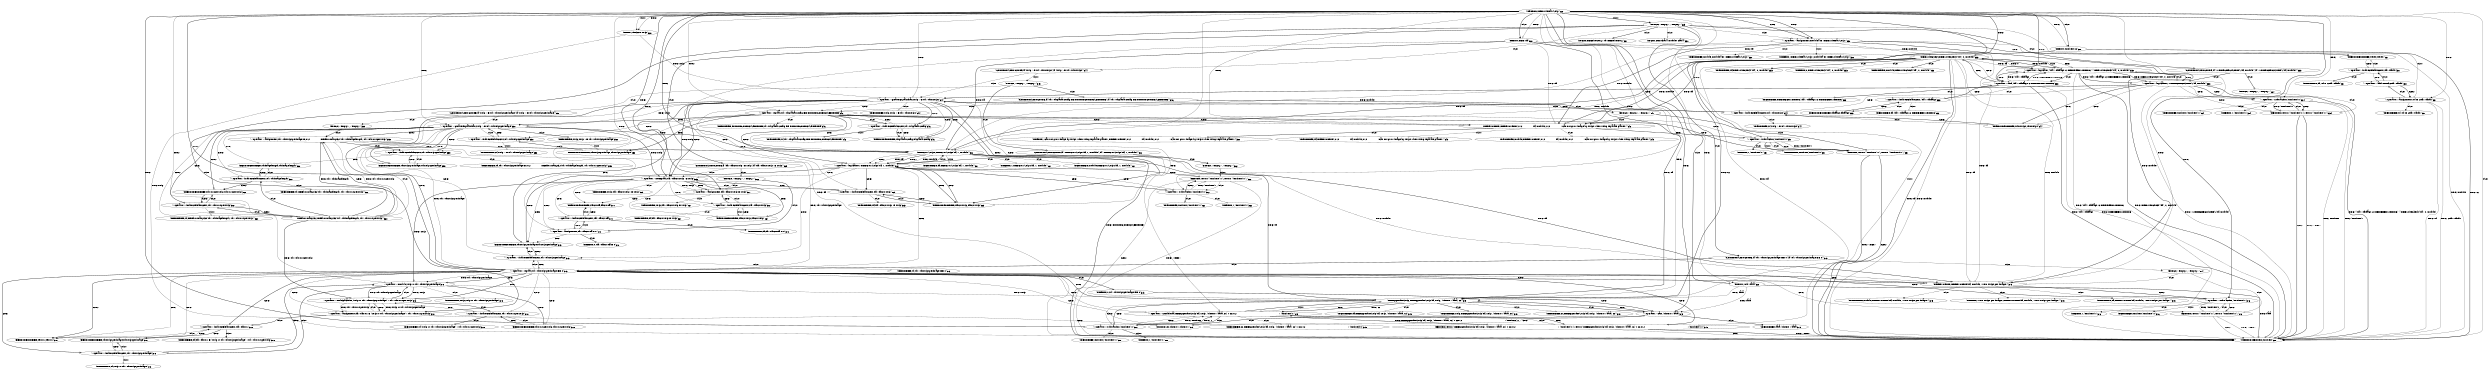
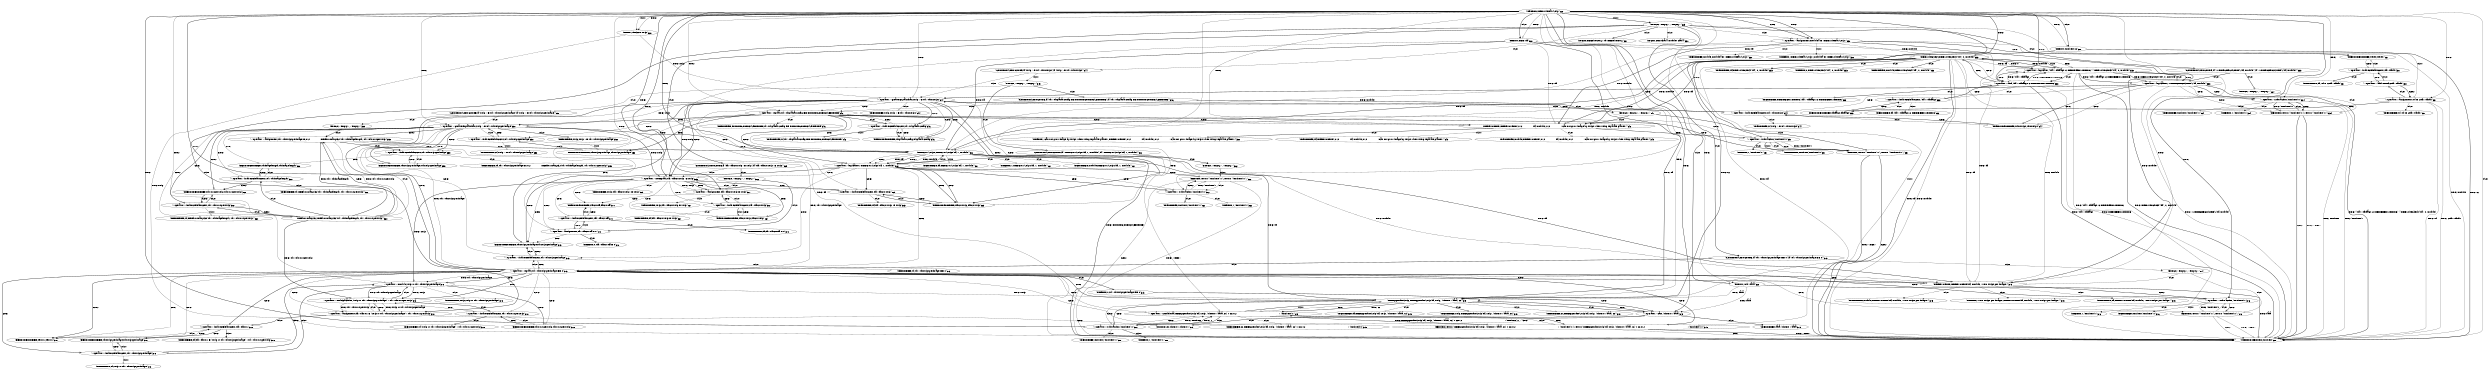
none -> (2121, 109)
